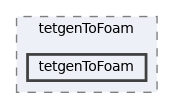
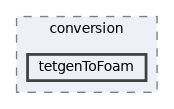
(87, 30) -> (87, 30)
